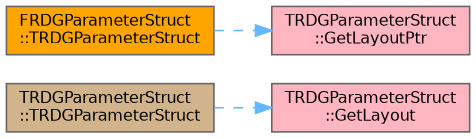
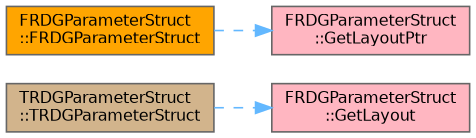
(110, 31) -> (110, 31)
(371, 31) -> (371, 31)
(371, 108) -> (371, 108)
